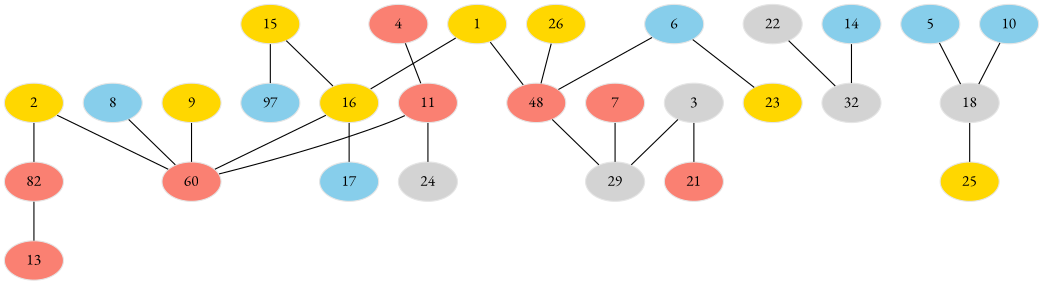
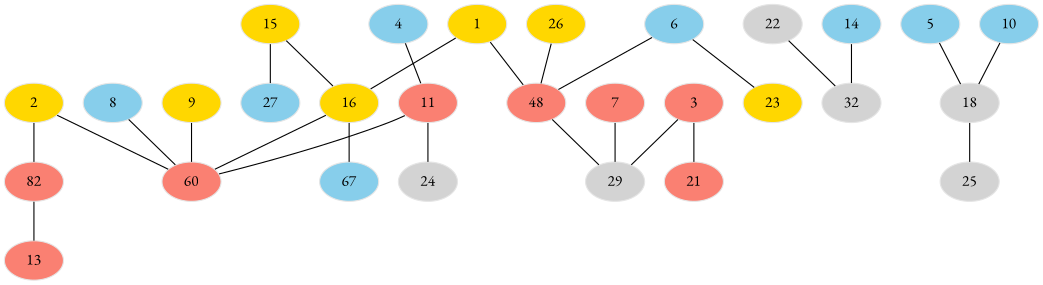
(398, 24) -> (398, 24)
(270, 103) -> (270, 103)
(694, 103) -> (694, 103)
(349, 182) -> (349, 182)
(970, 182) -> (970, 182)
